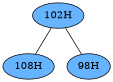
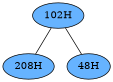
(29, 66) -> (29, 66)
(89, 66) -> (89, 66)
